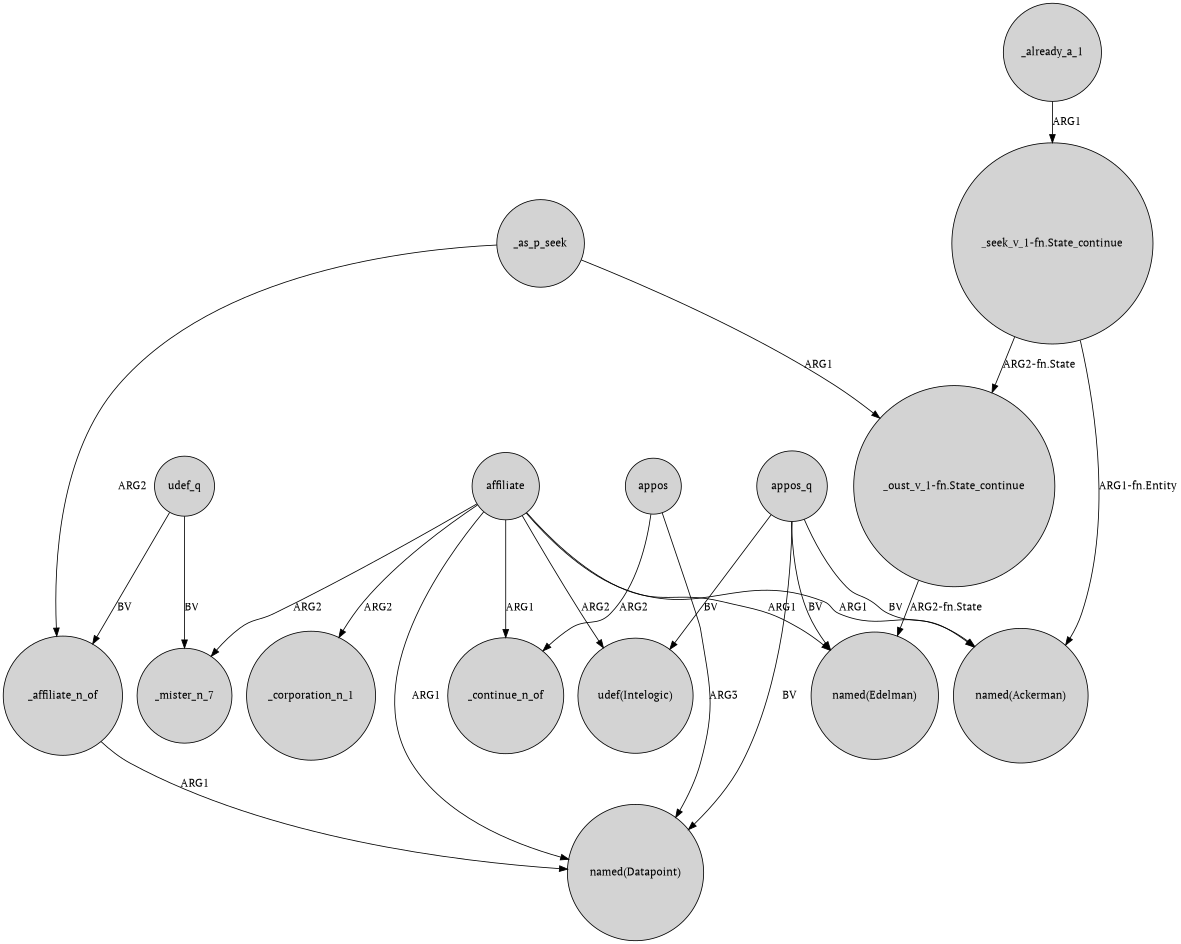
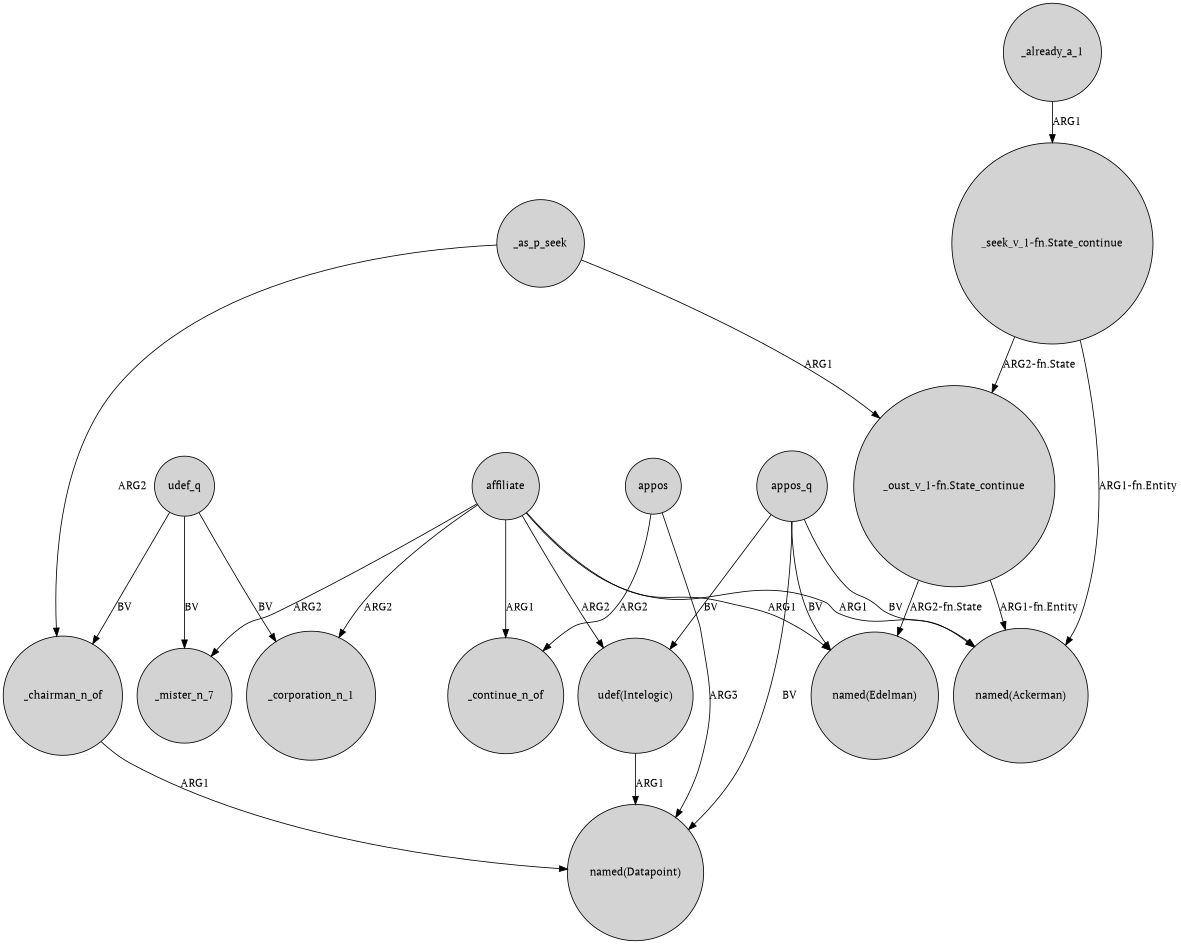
none -> (235, 574)
none -> (997, 601)
(63, 696) -> (63, 696)
(397, 717) -> (636, 775)
